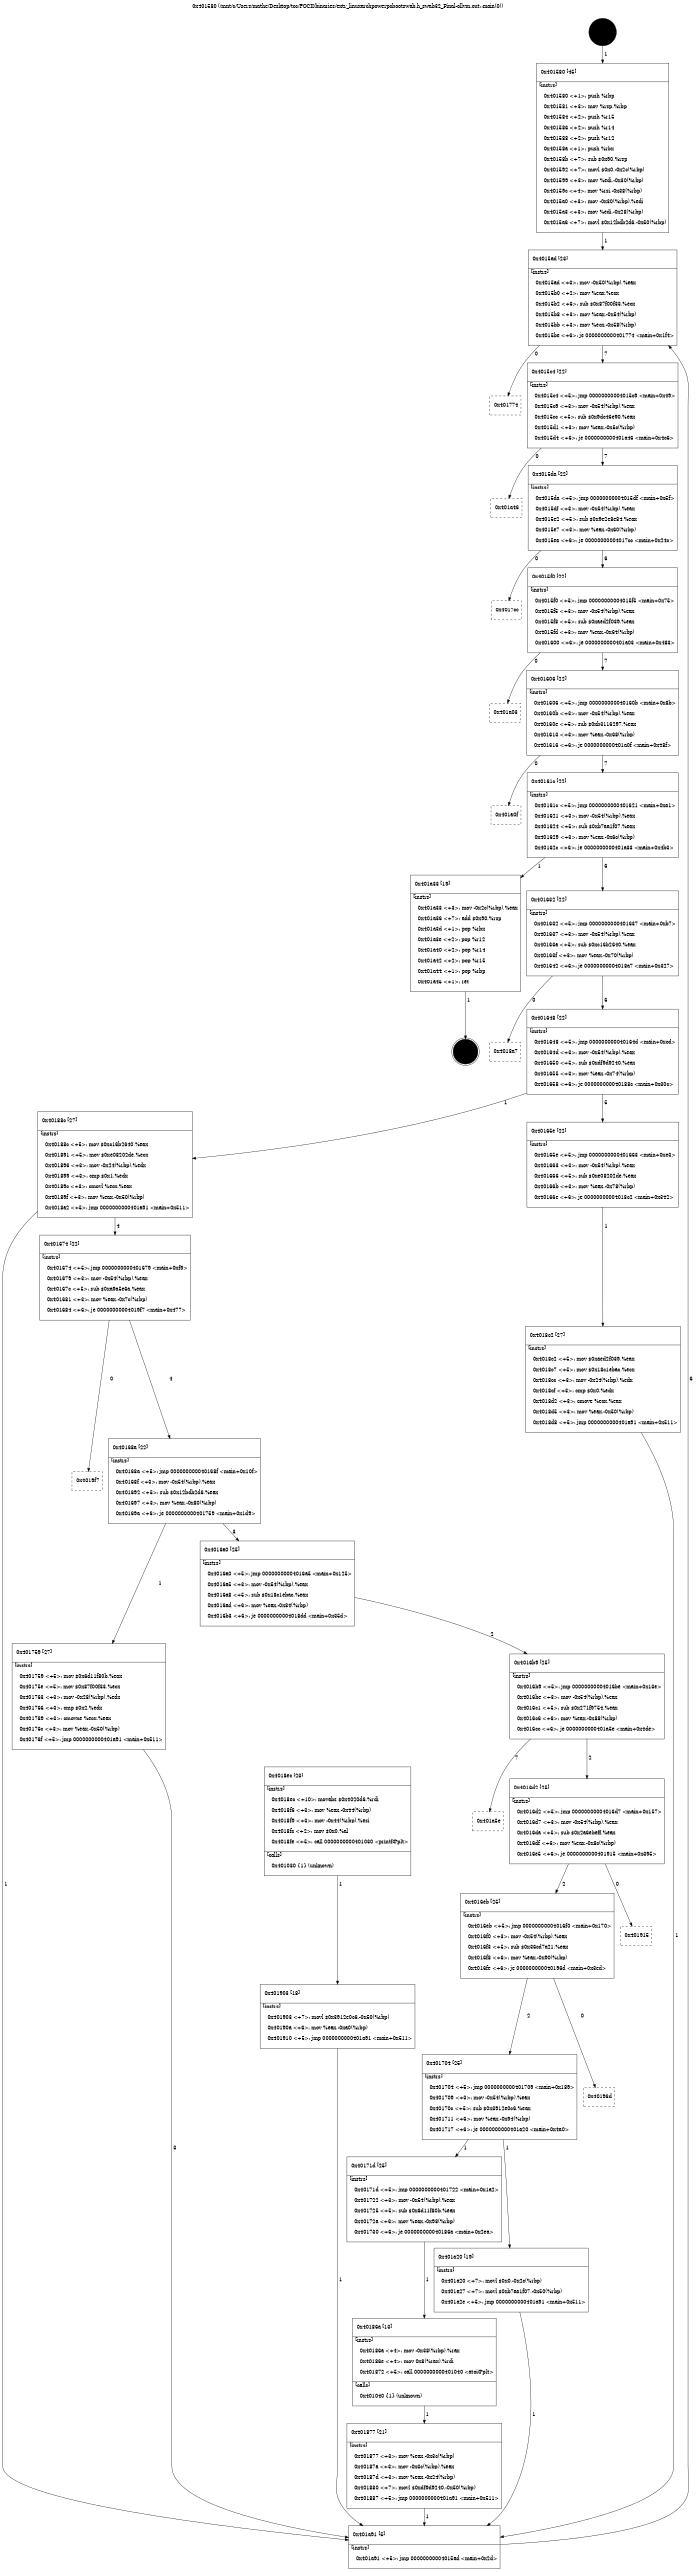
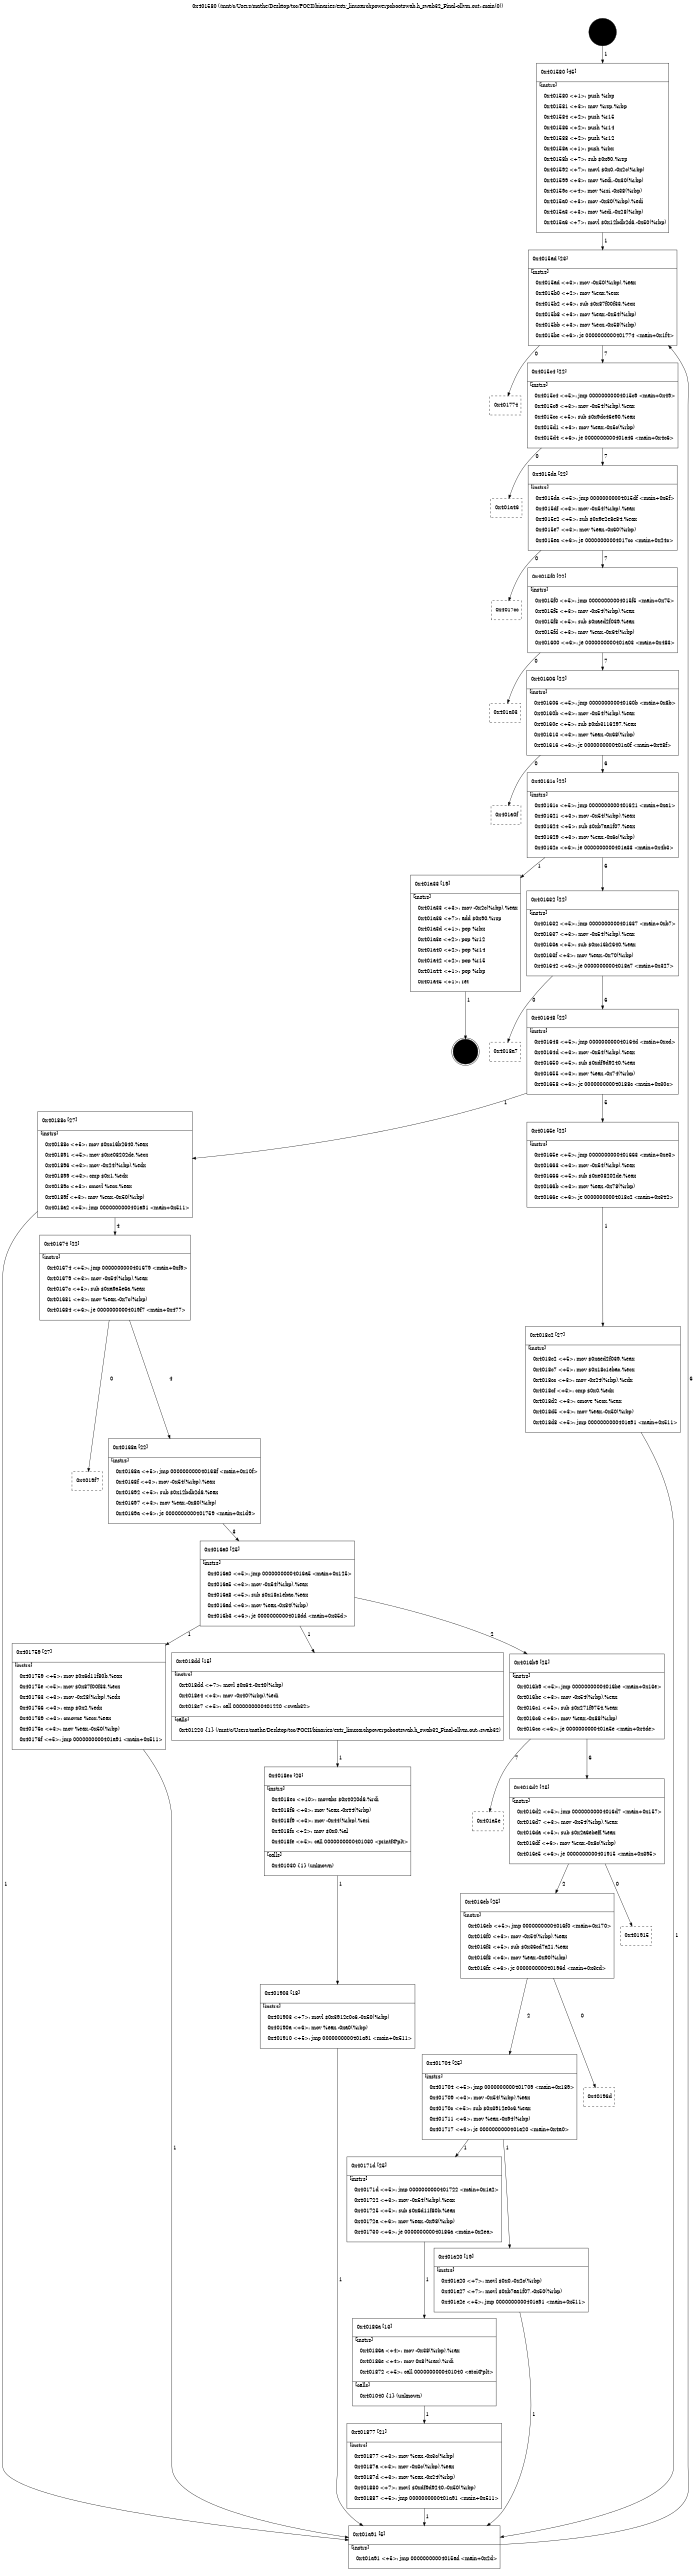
(605, 559) -> (605, 559)
(605, 764) -> (605, 764)
(140, 1582) -> (184, 1634)
none -> (338, 1696)
(589, 1758) -> (589, 1758)
(174, 2148) -> (174, 2148)
